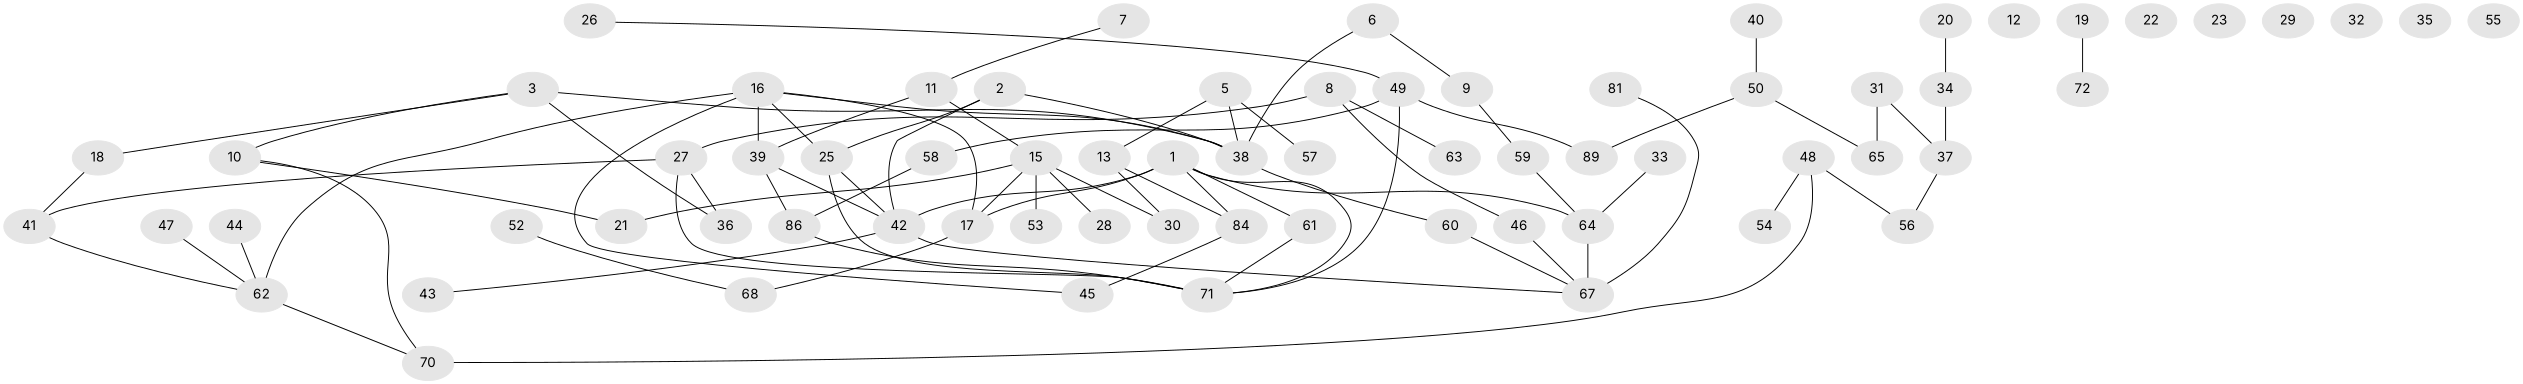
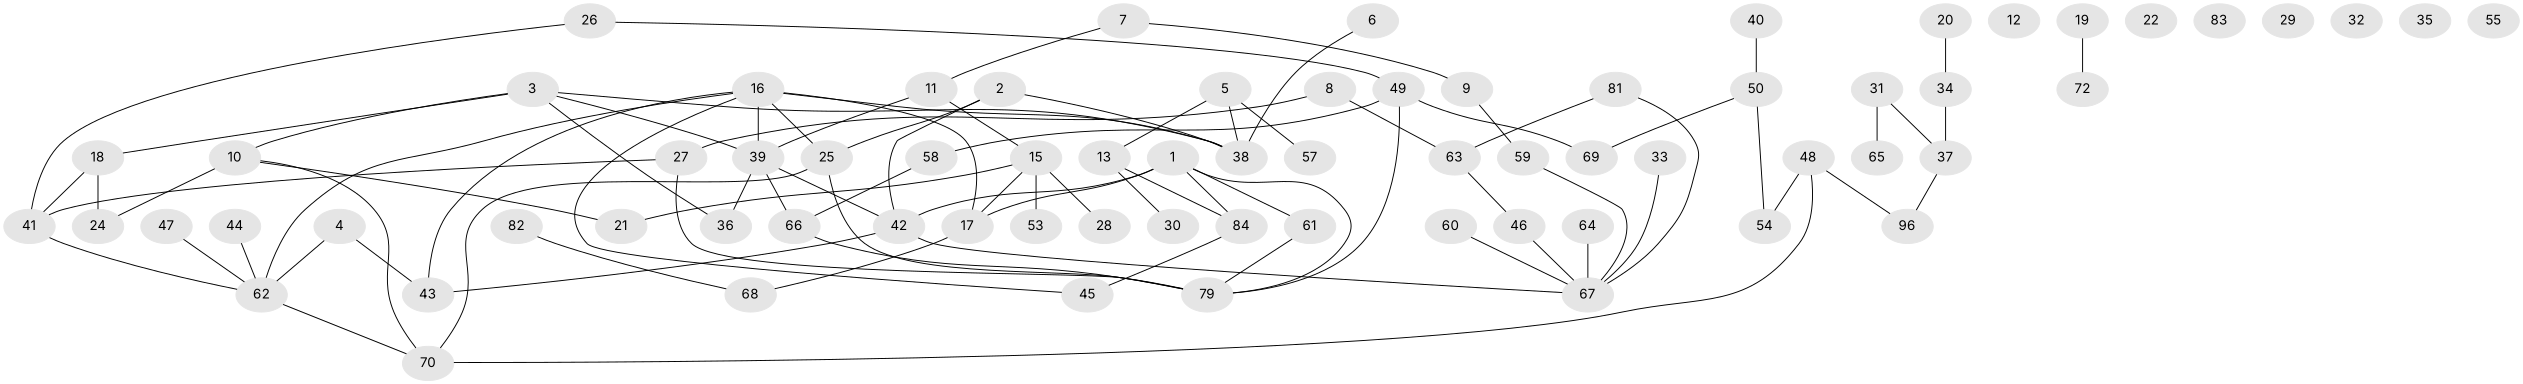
(2220, 21) -> (2220, 21)
(1420, 55) -> (1300, 42)
none -> (271, 69)
none -> (647, 120)
none -> (1534, 122)
(1817, 124) -> (1761, 158)
none -> (547, 140)
(1592, 158) -> (1592, 158)
(1414, 170) -> (1487, 192)
(704, 192) -> (742, 192)
(1105, 192) -> none
(1380, 192) -> none
(1556, 192) -> (1618, 206)
(1624, 192) -> (1643, 234)
(868, 197) -> (568, 184)
(1352, 200) -> none
none -> (98, 226)
none -> (340, 226)
(517, 226) -> (517, 226)
(794, 226) -> (794, 226)
(1908, 226) -> (1908, 226)
(1207, 295) -> (1207, 295)
